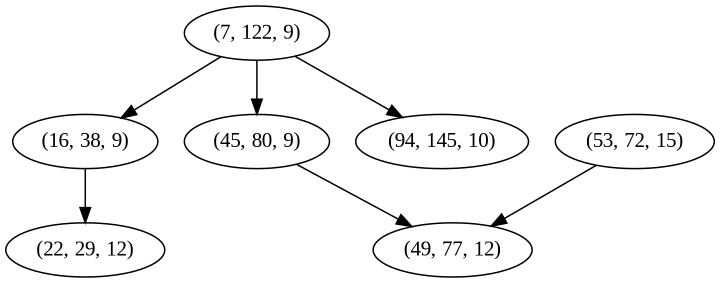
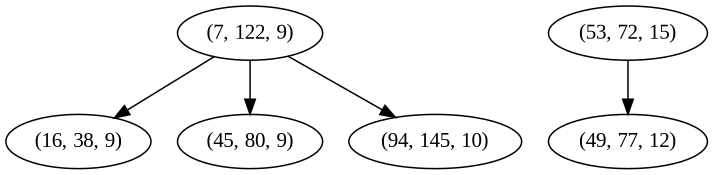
(347, 192) -> none
(85, 250) -> none
